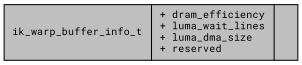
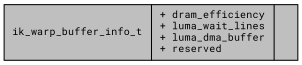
(207, 38) -> (213, 38)
